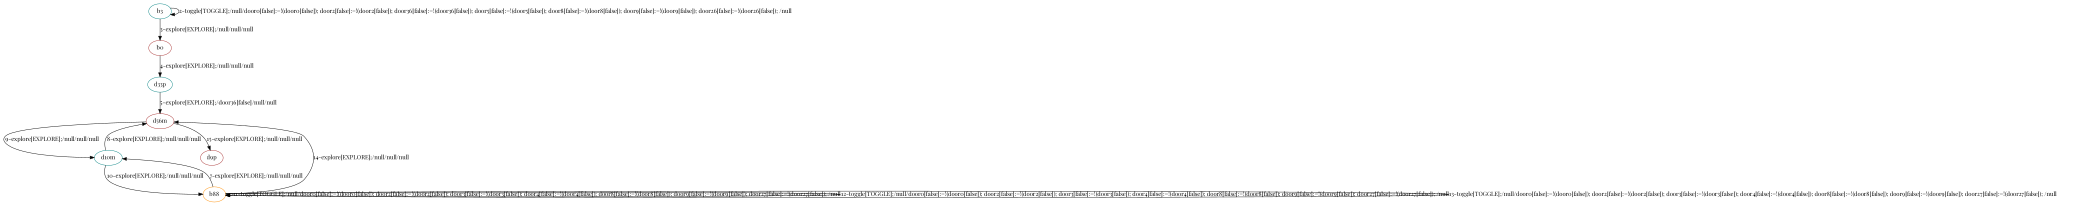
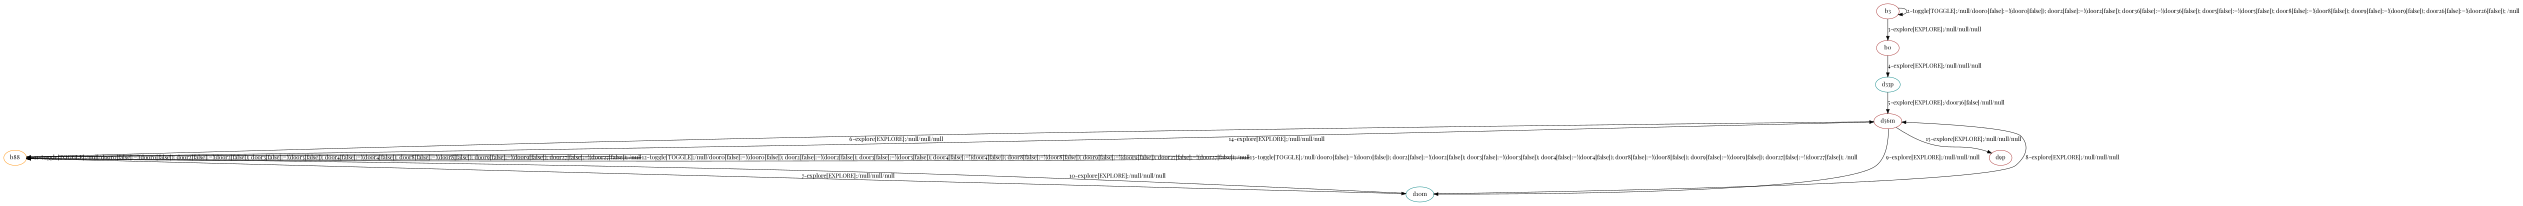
(160, 11) -> (1888, 11)
none -> (952, 134)
